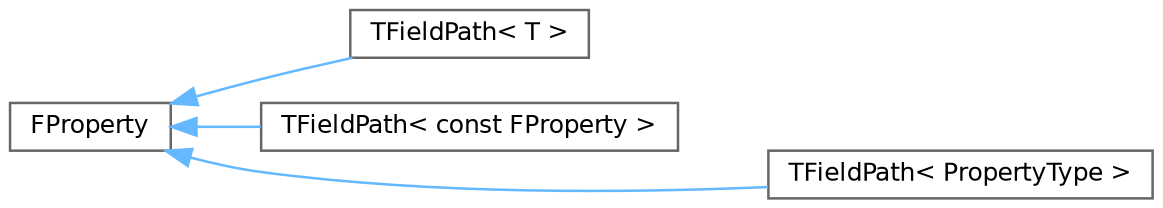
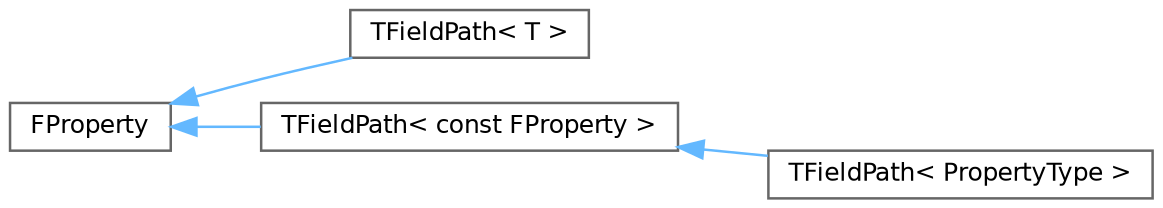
(478, 189) -> (736, 153)
